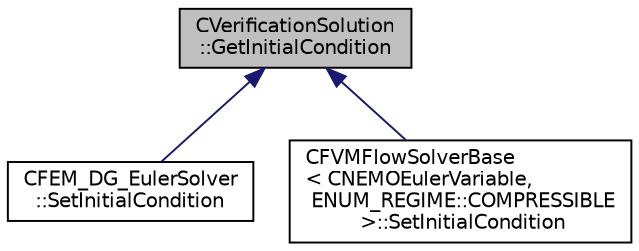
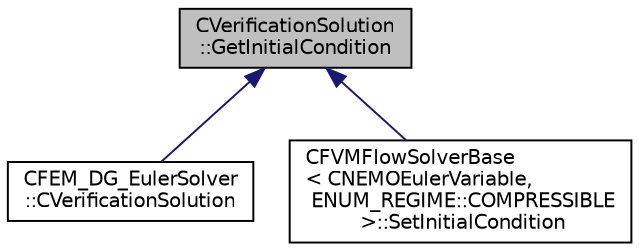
(131, 191) -> (131, 191)
